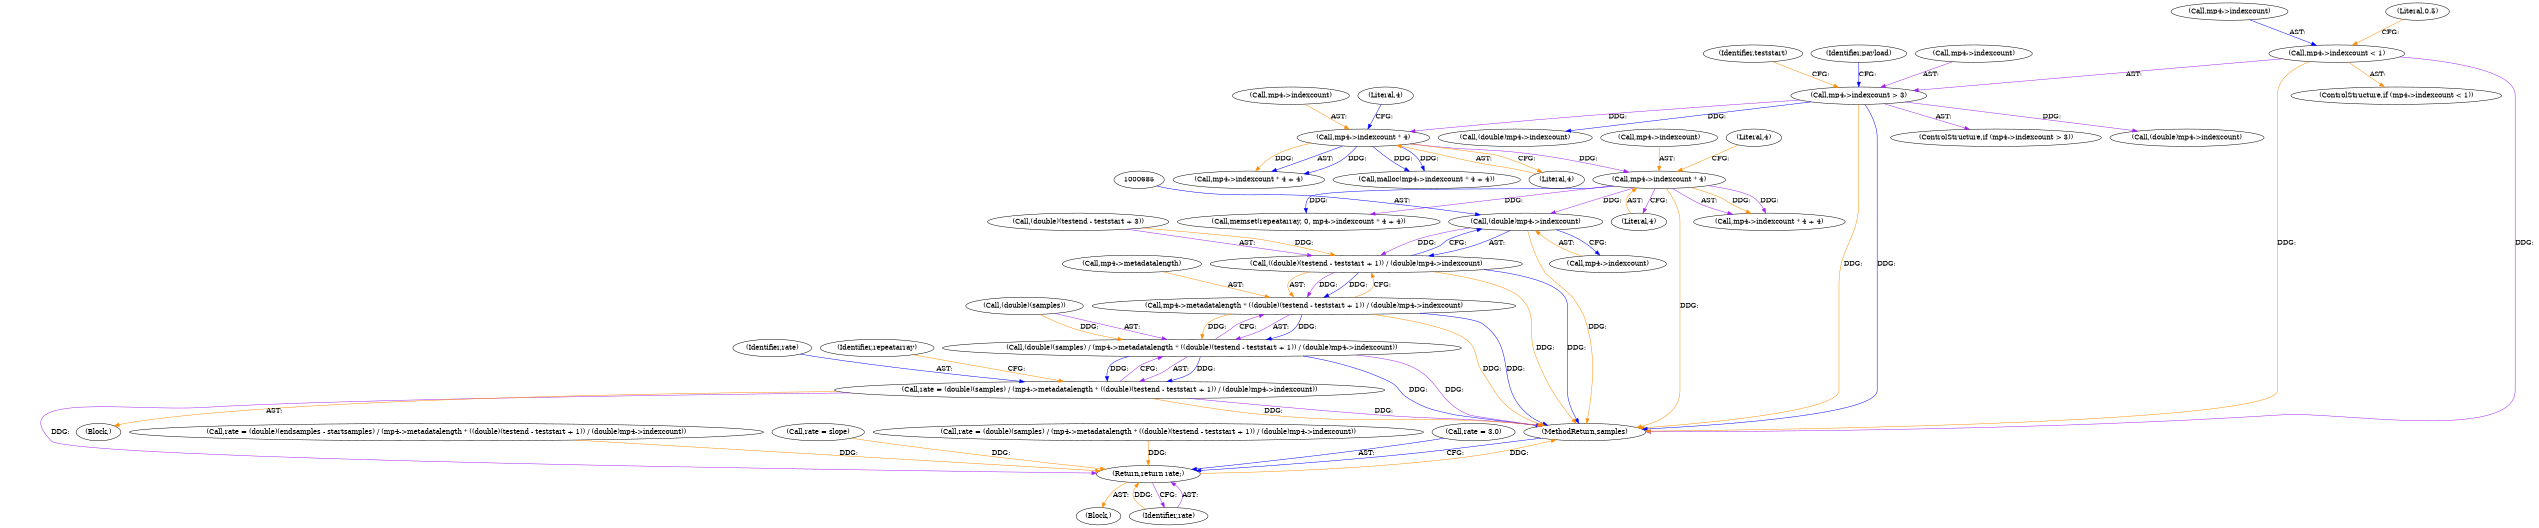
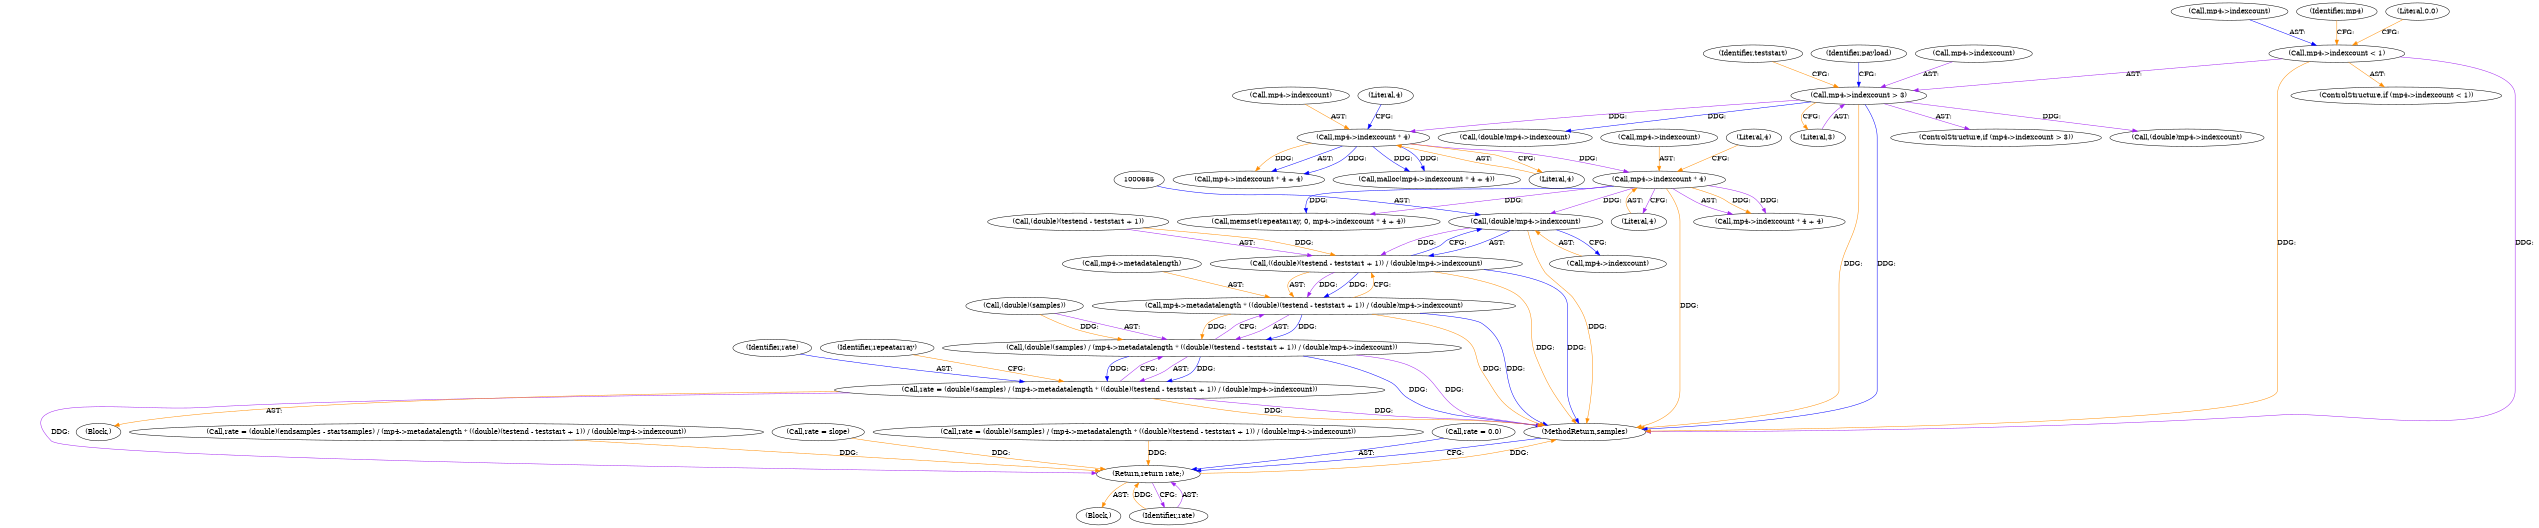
none -> (2337, 12)
(2418, 12) -> (2418, 12)
none -> (1818, 138)
(1078, 222) -> (1078, 222)
(1474, 432) -> (1474, 432)
